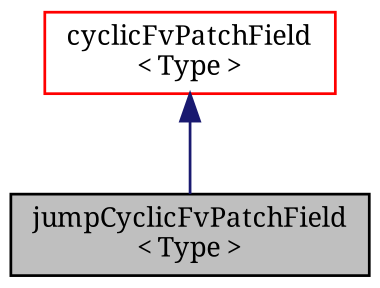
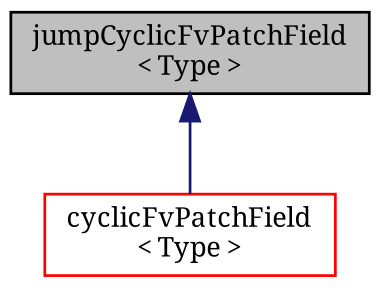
(190, 158) -> (190, 158)
